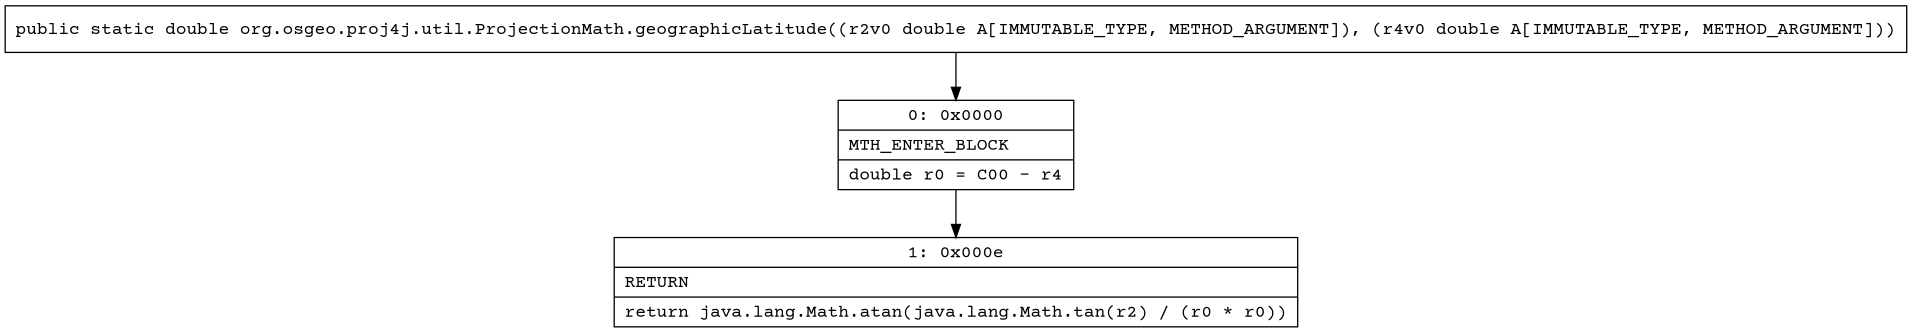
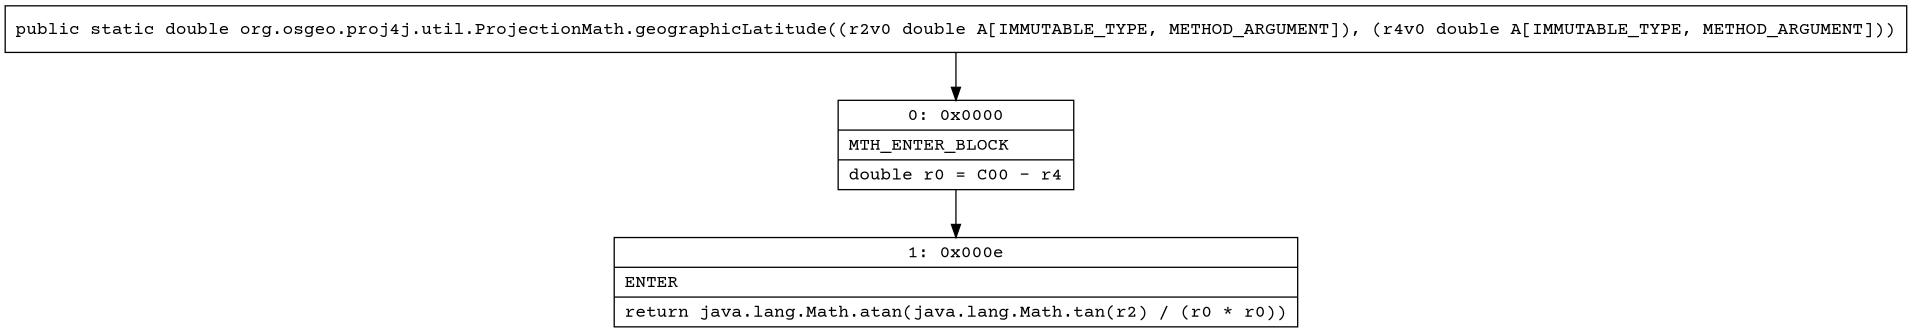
(657, 282) -> (652, 282)
